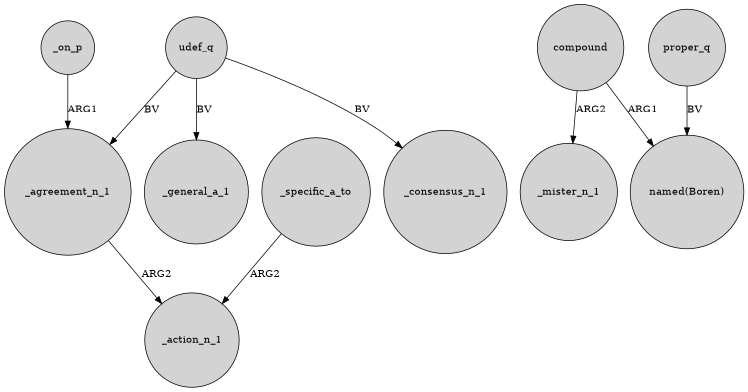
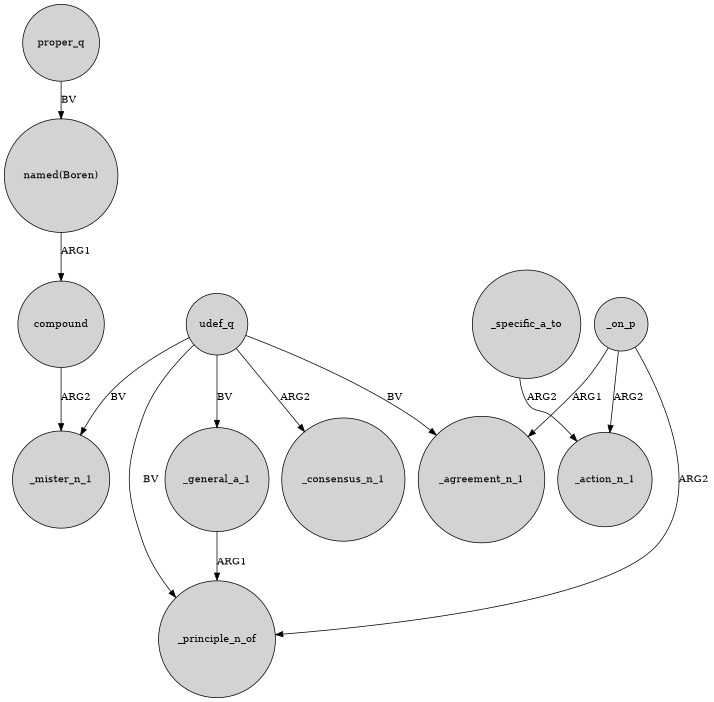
(362, 110) -> (296, 397)
(628, 111) -> (61, 253)
(133, 269) -> (615, 388)
none -> (129, 375)
none -> (217, 639)
